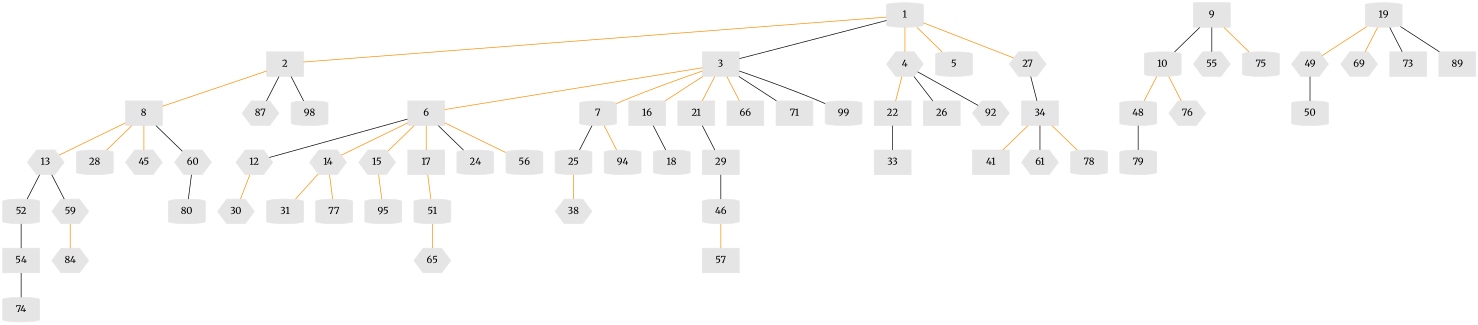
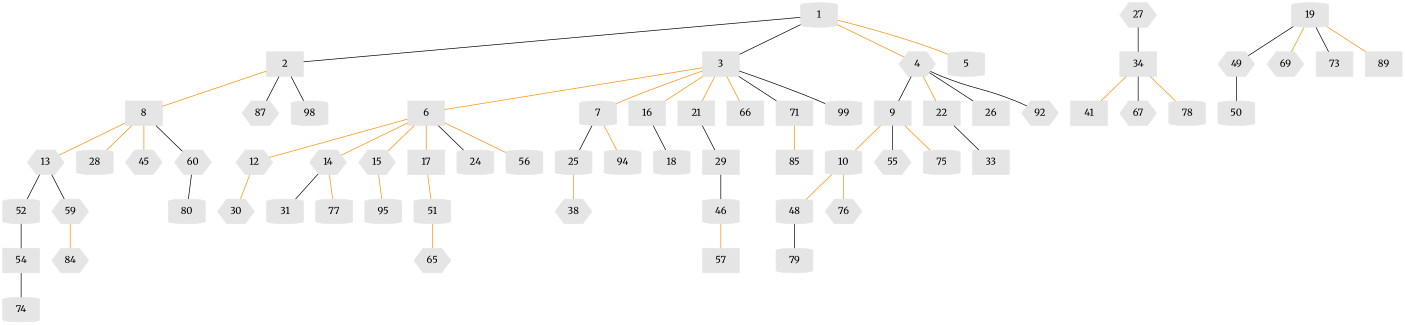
(1420, 39) -> (1346, 39)
(595, 40) -> (552, 40)
(969, 40) -> none
(1187, 40) -> (868, 138)
(1345, 41) -> (1271, 41)
none -> (905, 89)
(338, 138) -> (338, 138)
none -> (794, 162)
(1040, 162) -> (1138, 113)
(307, 187) -> (307, 187)
